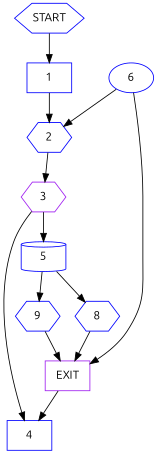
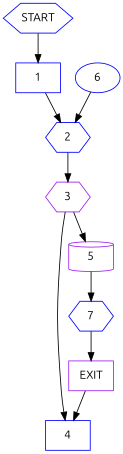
(143, 234) -> none
(44, 257) -> (91, 257)
(38, 316) -> (91, 316)
(97, 316) -> none
